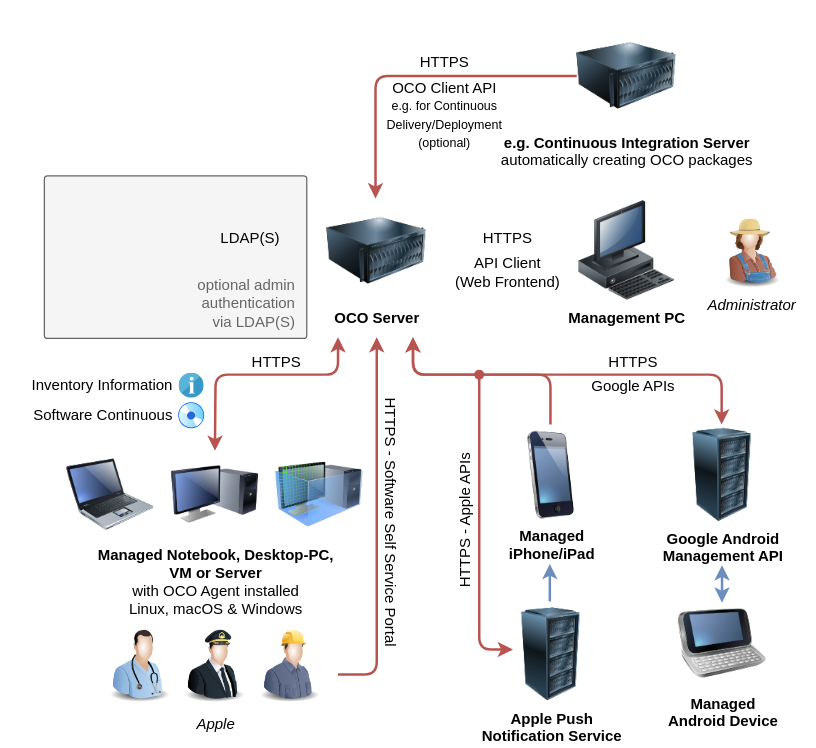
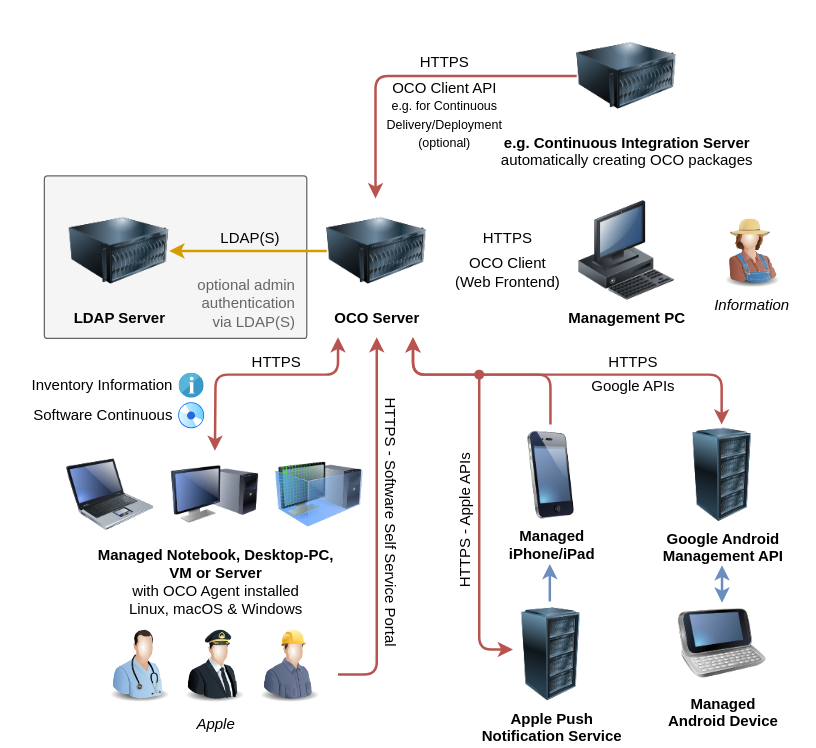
none -> (119, 251)
none -> (254, 251)
(508, 272) -> (508, 272)
(753, 306) -> (753, 306)
